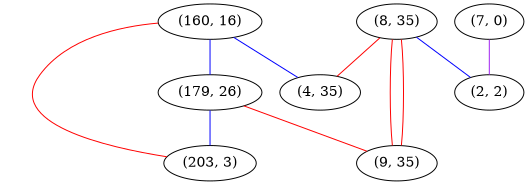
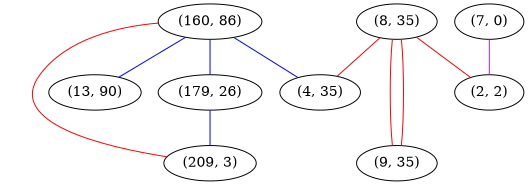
(210, 22) -> (210, 22)
(443, 57) -> (443, 57)
none -> (95, 92)
(305, 129) -> none
(210, 163) -> (210, 163)
